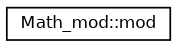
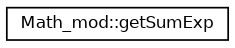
(89, 24) -> (117, 24)
